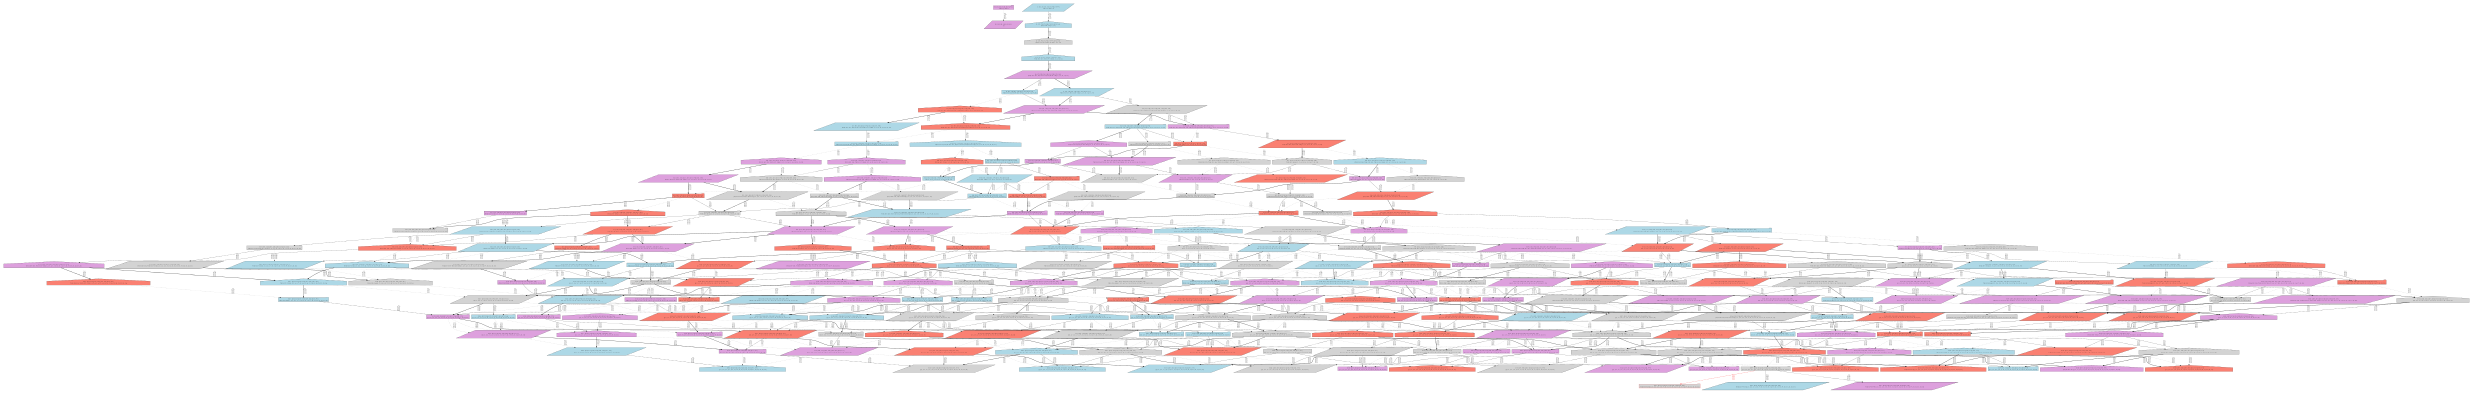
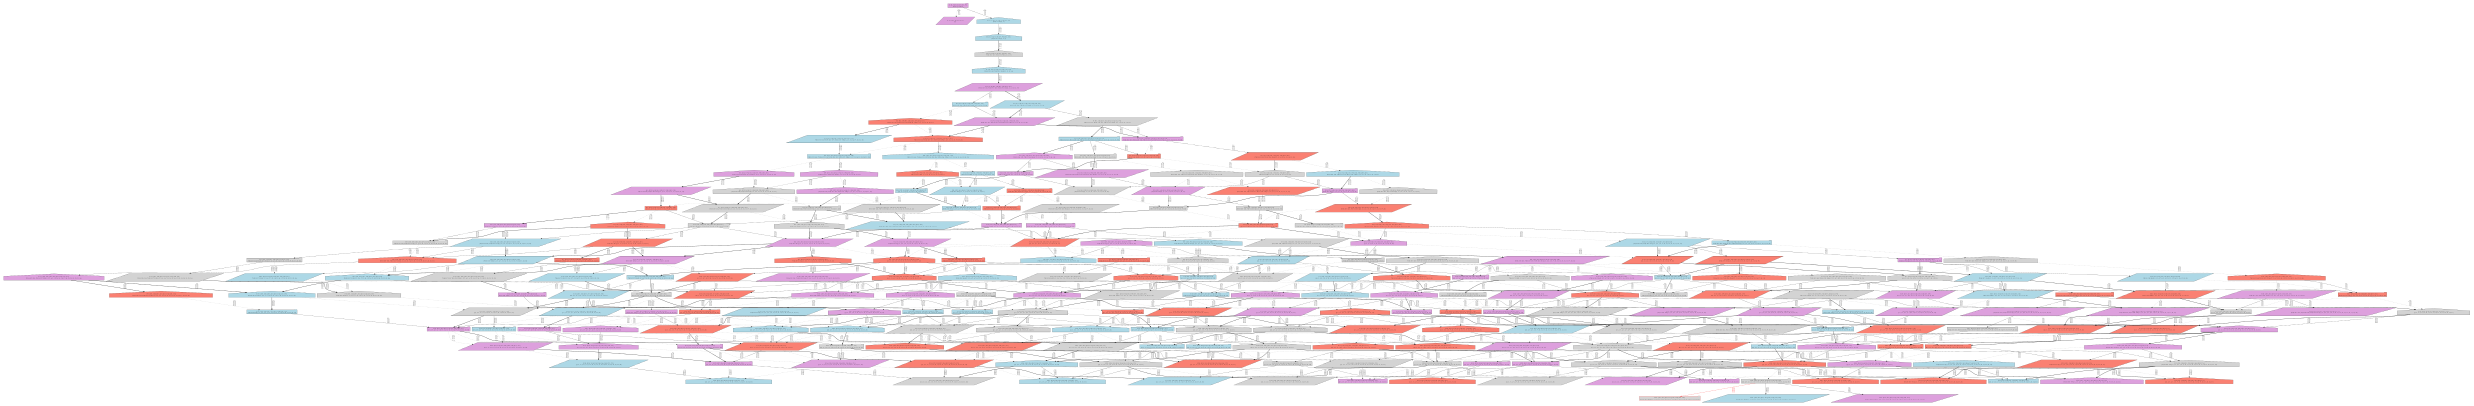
(1048, 8) -> (999, 21)
none -> (977, 13)
